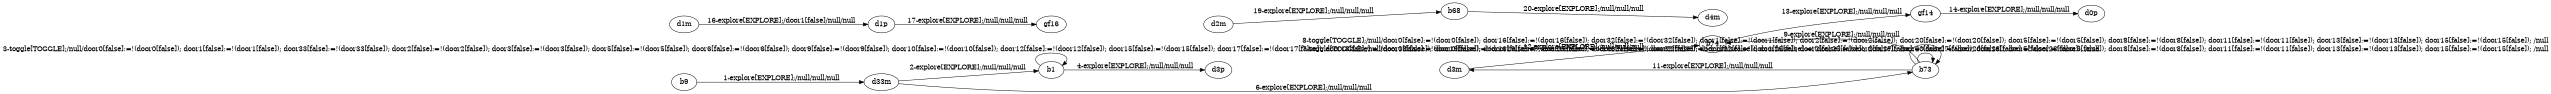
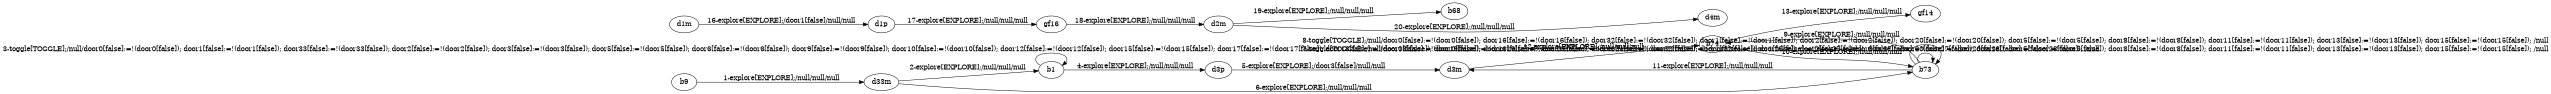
(1581, 14) -> (1463, 32)
(2091, 14) -> none
none -> (1133, 24)
none -> (1817, 59)
none -> (1333, 70)
